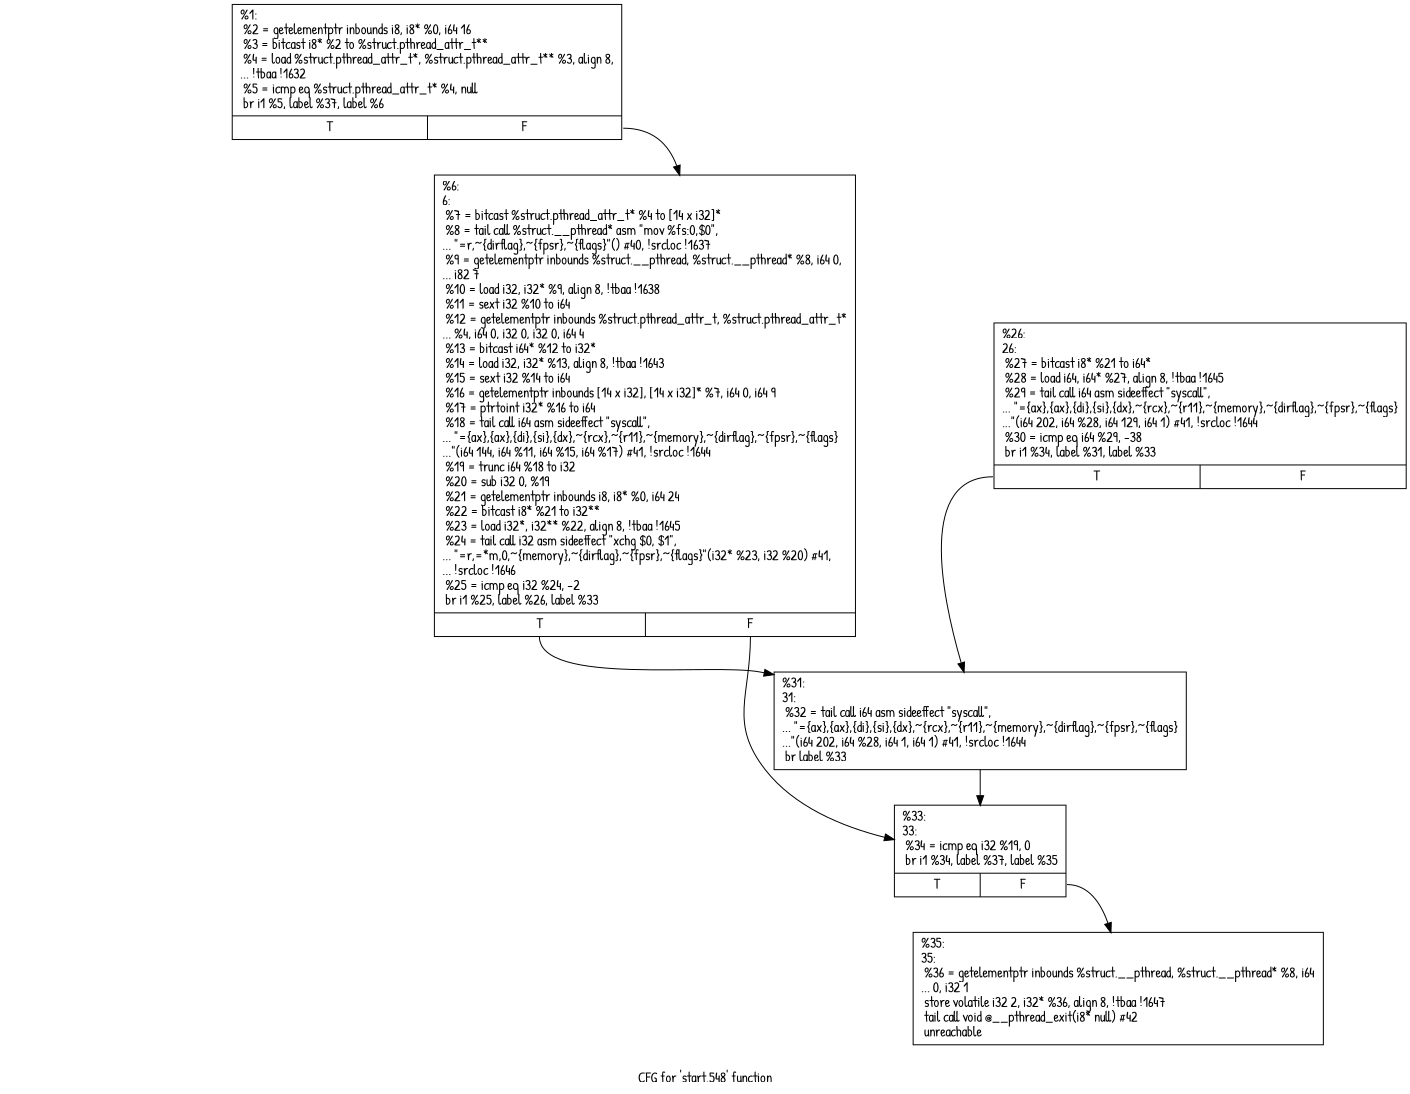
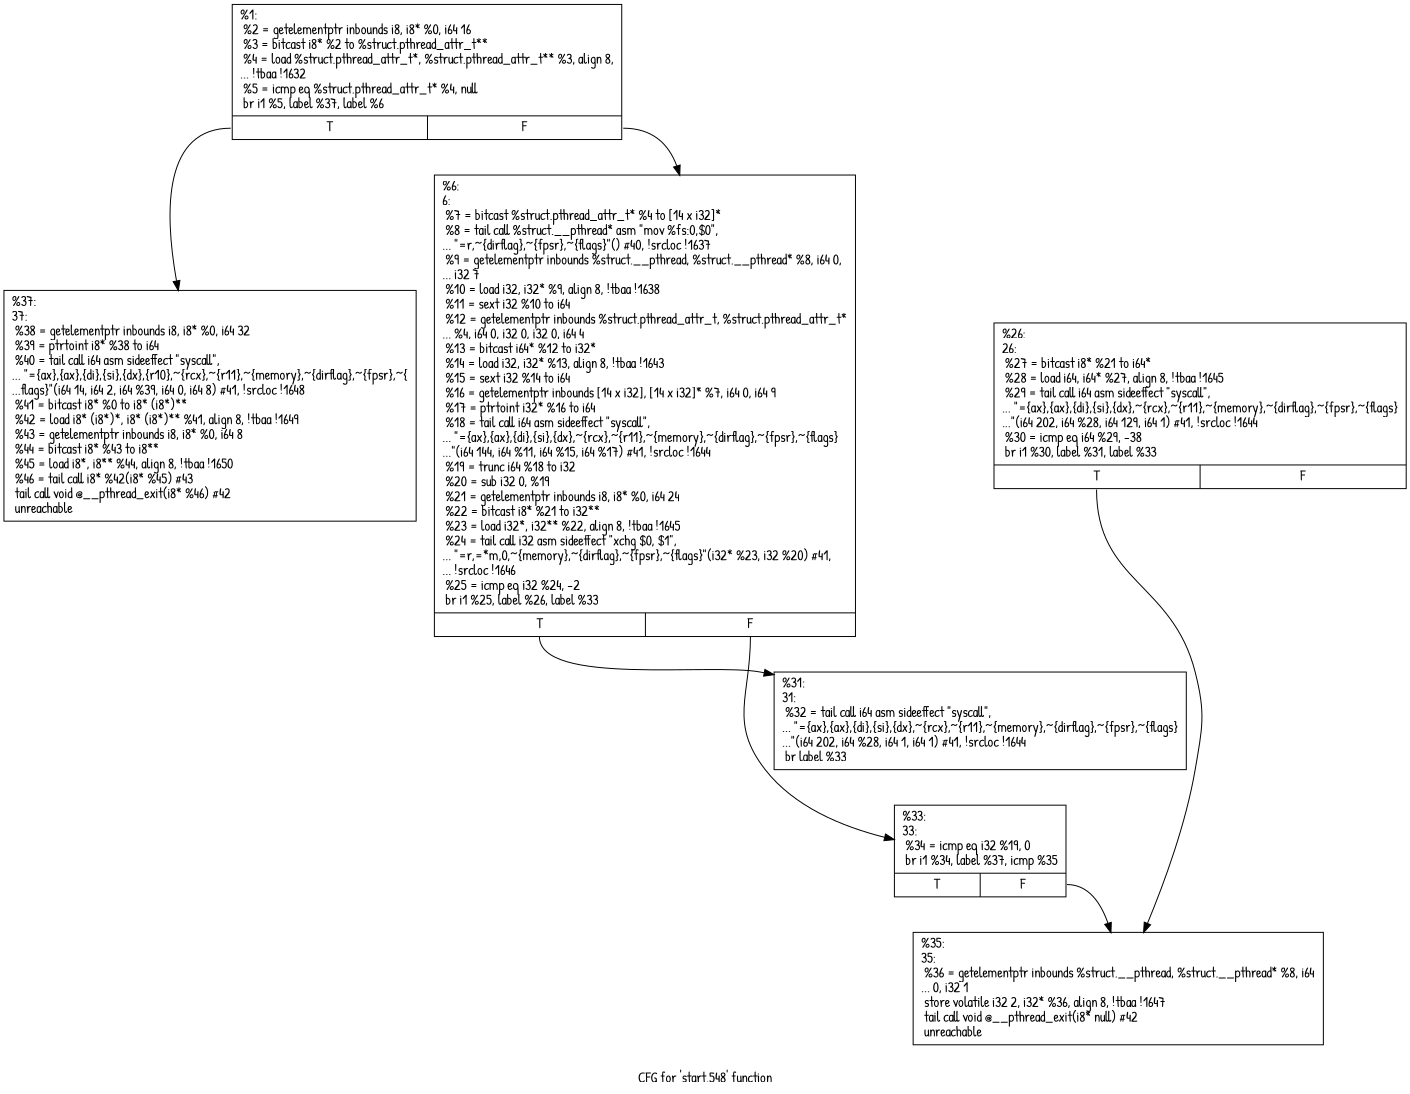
(461, 275) -> (461, 275)
none -> (210, 406)
(1079, 453) -> (1079, 453)
(942, 557) -> (1200, 695)
(980, 782) -> none
(980, 861) -> (980, 861)
